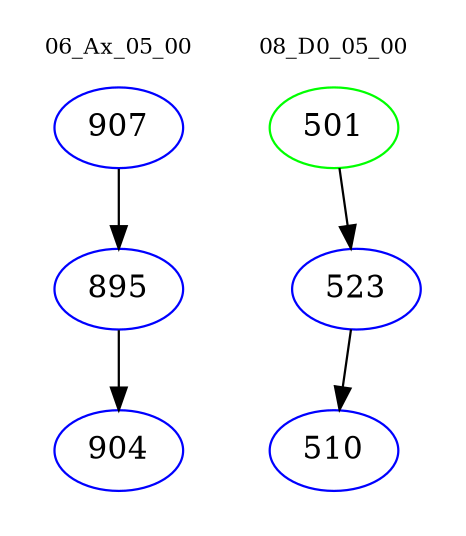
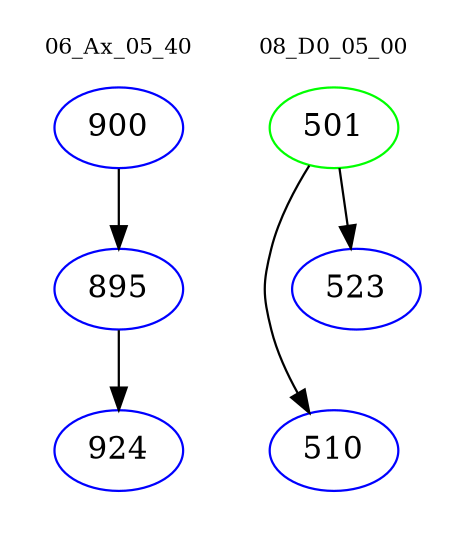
(119, 48) -> (119, 48)
(119, 128) -> (119, 128)
(347, 358) -> (266, 278)
(119, 451) -> (119, 451)
